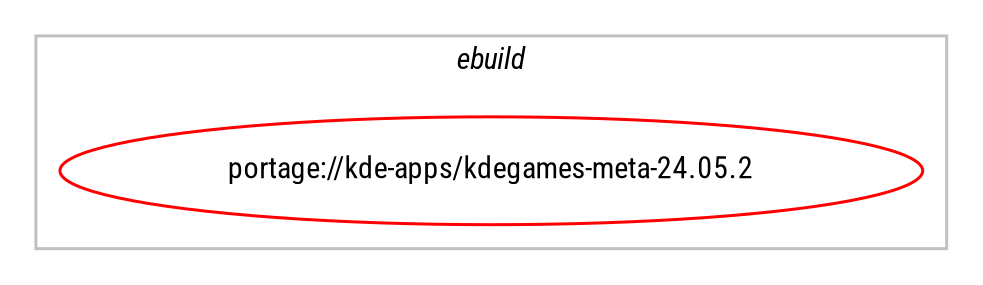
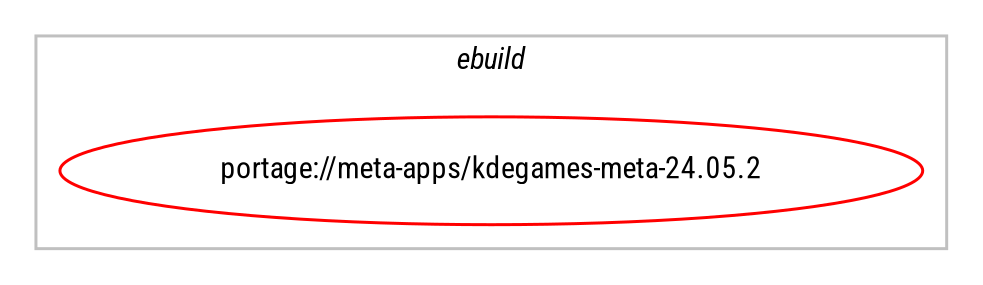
(491, 171) -> (491, 171)
